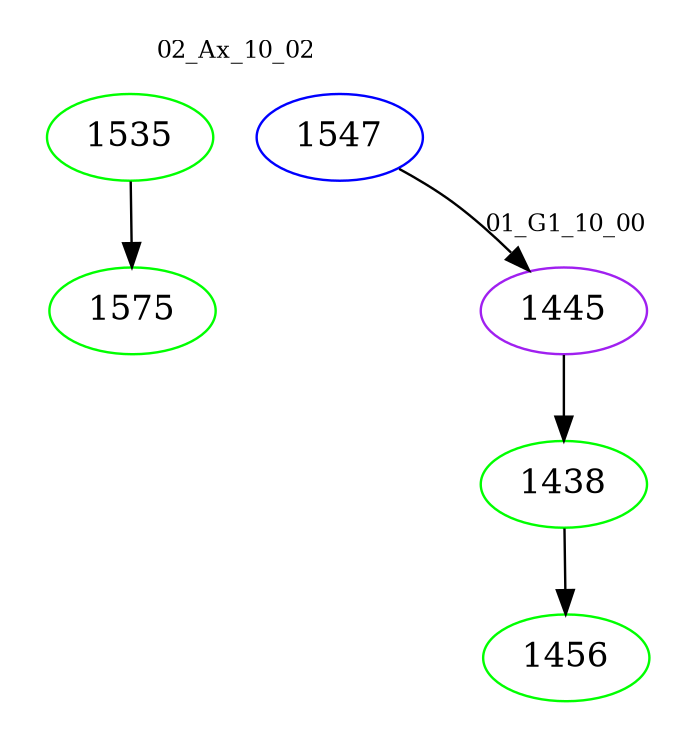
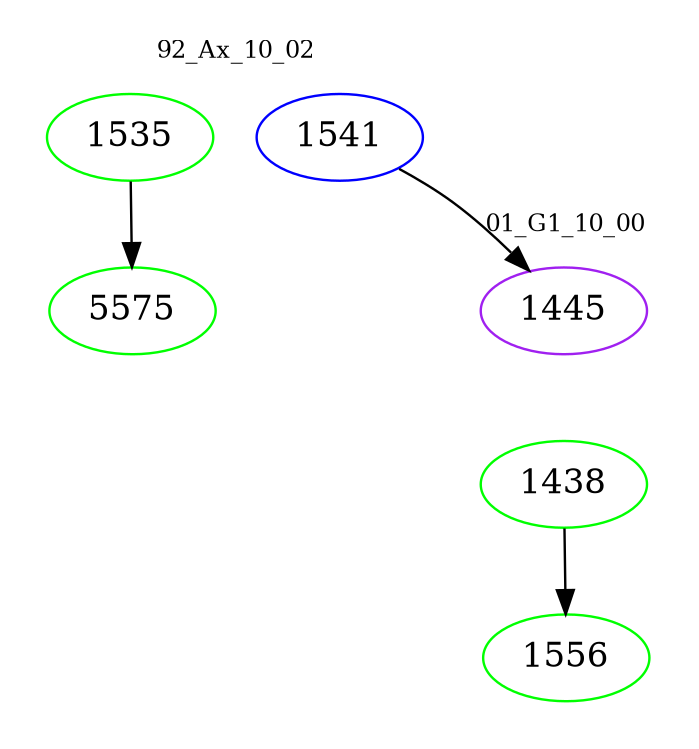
(236, 52) -> (236, 52)
(340, 137) -> (340, 137)
(133, 311) -> (133, 311)
(564, 386) -> none
(566, 658) -> (566, 658)
